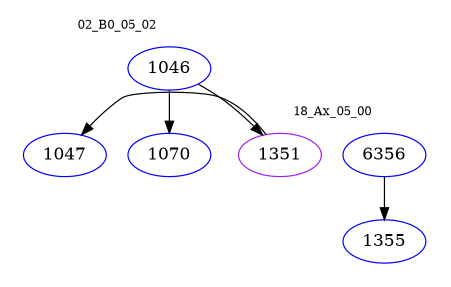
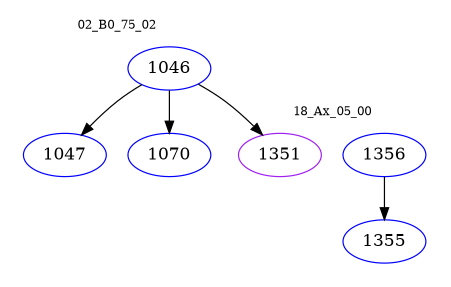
(117, 26) -> (117, 26)
(180, 92) -> (114, 104)
(384, 155) -> (384, 155)
